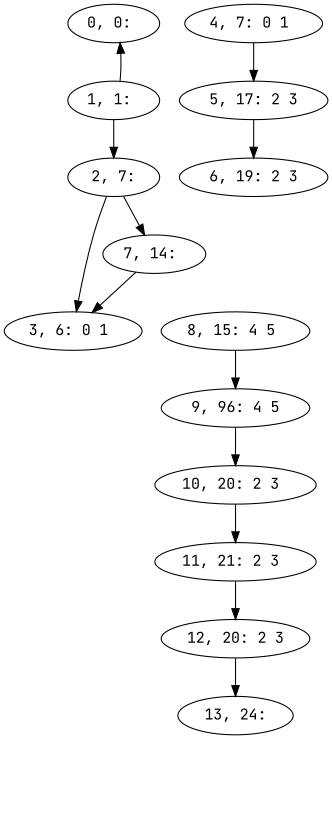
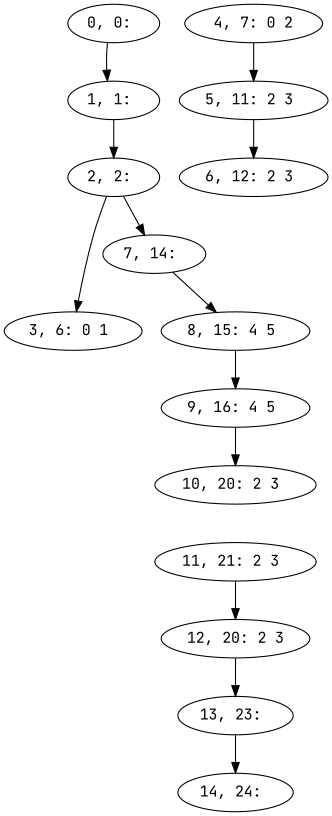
(254, 23) -> (254, 23)
(121, 67) -> (107, 56)
(254, 100) -> (254, 100)
(114, 177) -> (114, 177)
(254, 177) -> (254, 177)
(118, 289) -> (190, 289)
(236, 408) -> (236, 408)
(236, 518) -> none
(236, 716) -> (236, 716)
none -> (236, 792)
